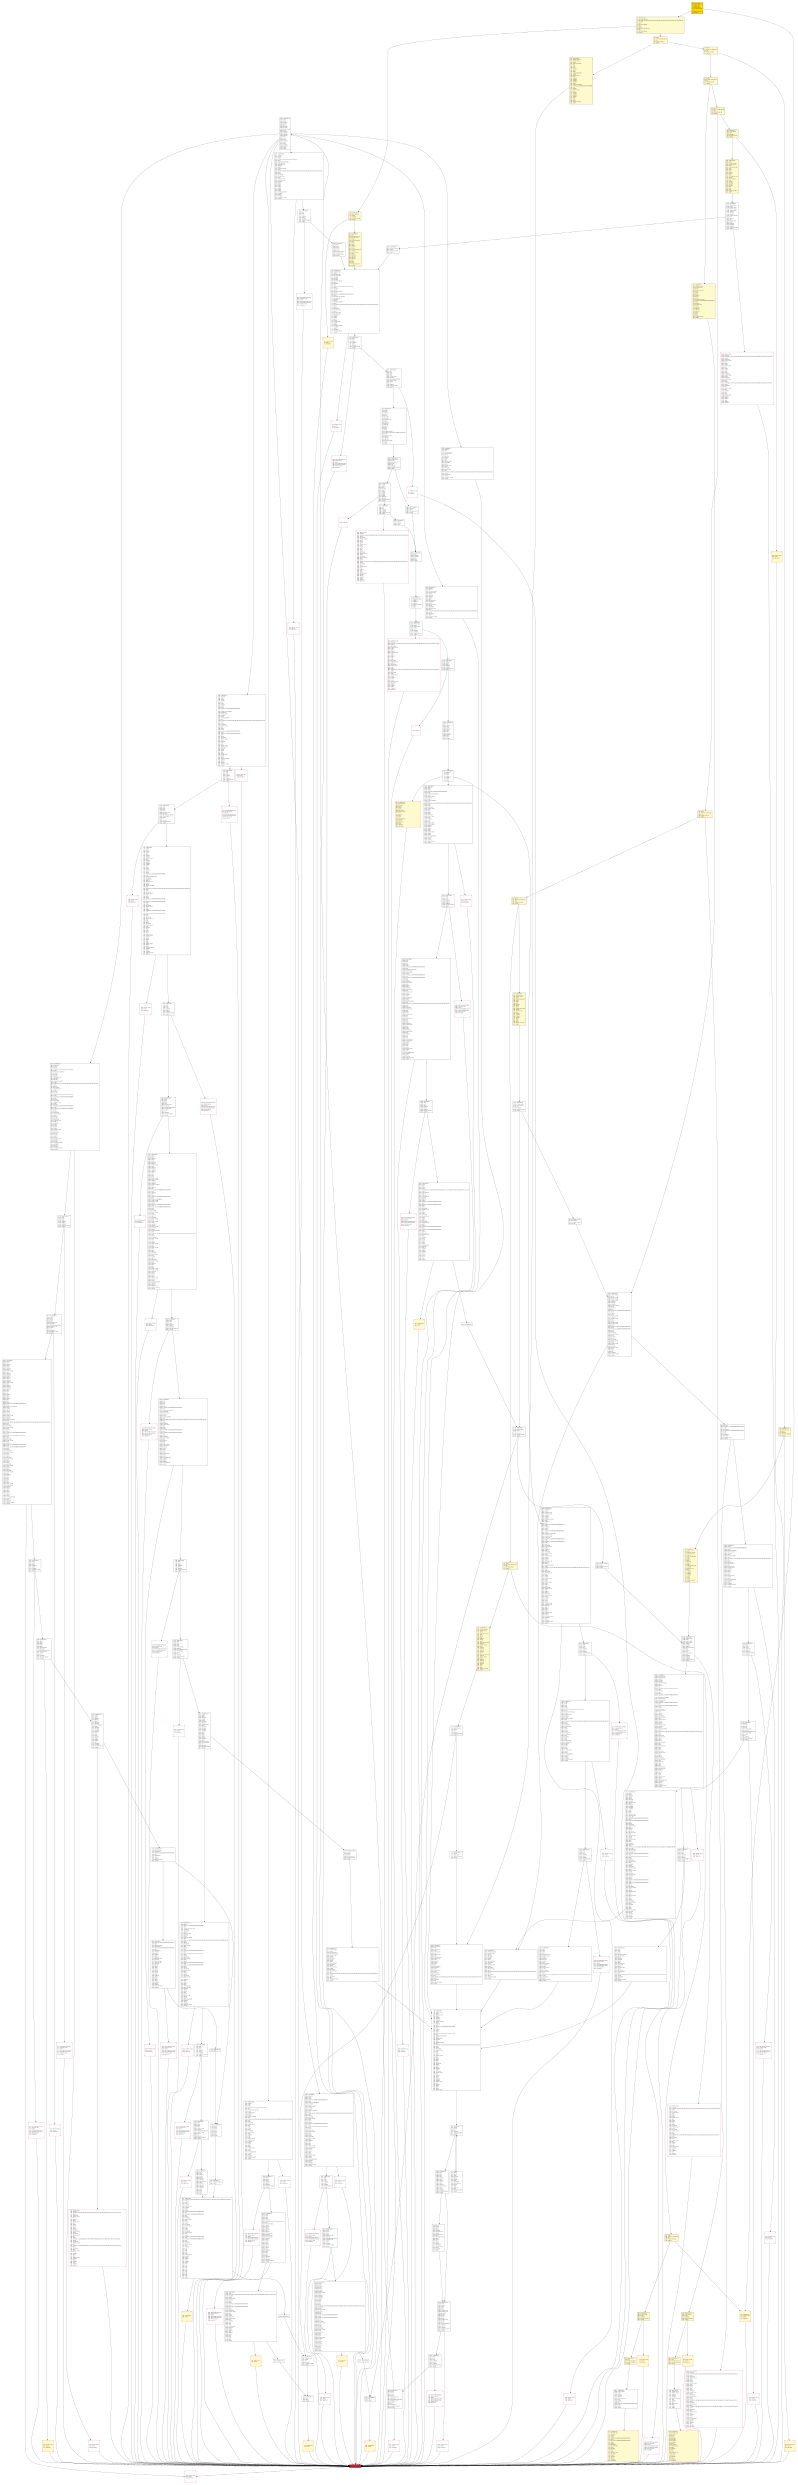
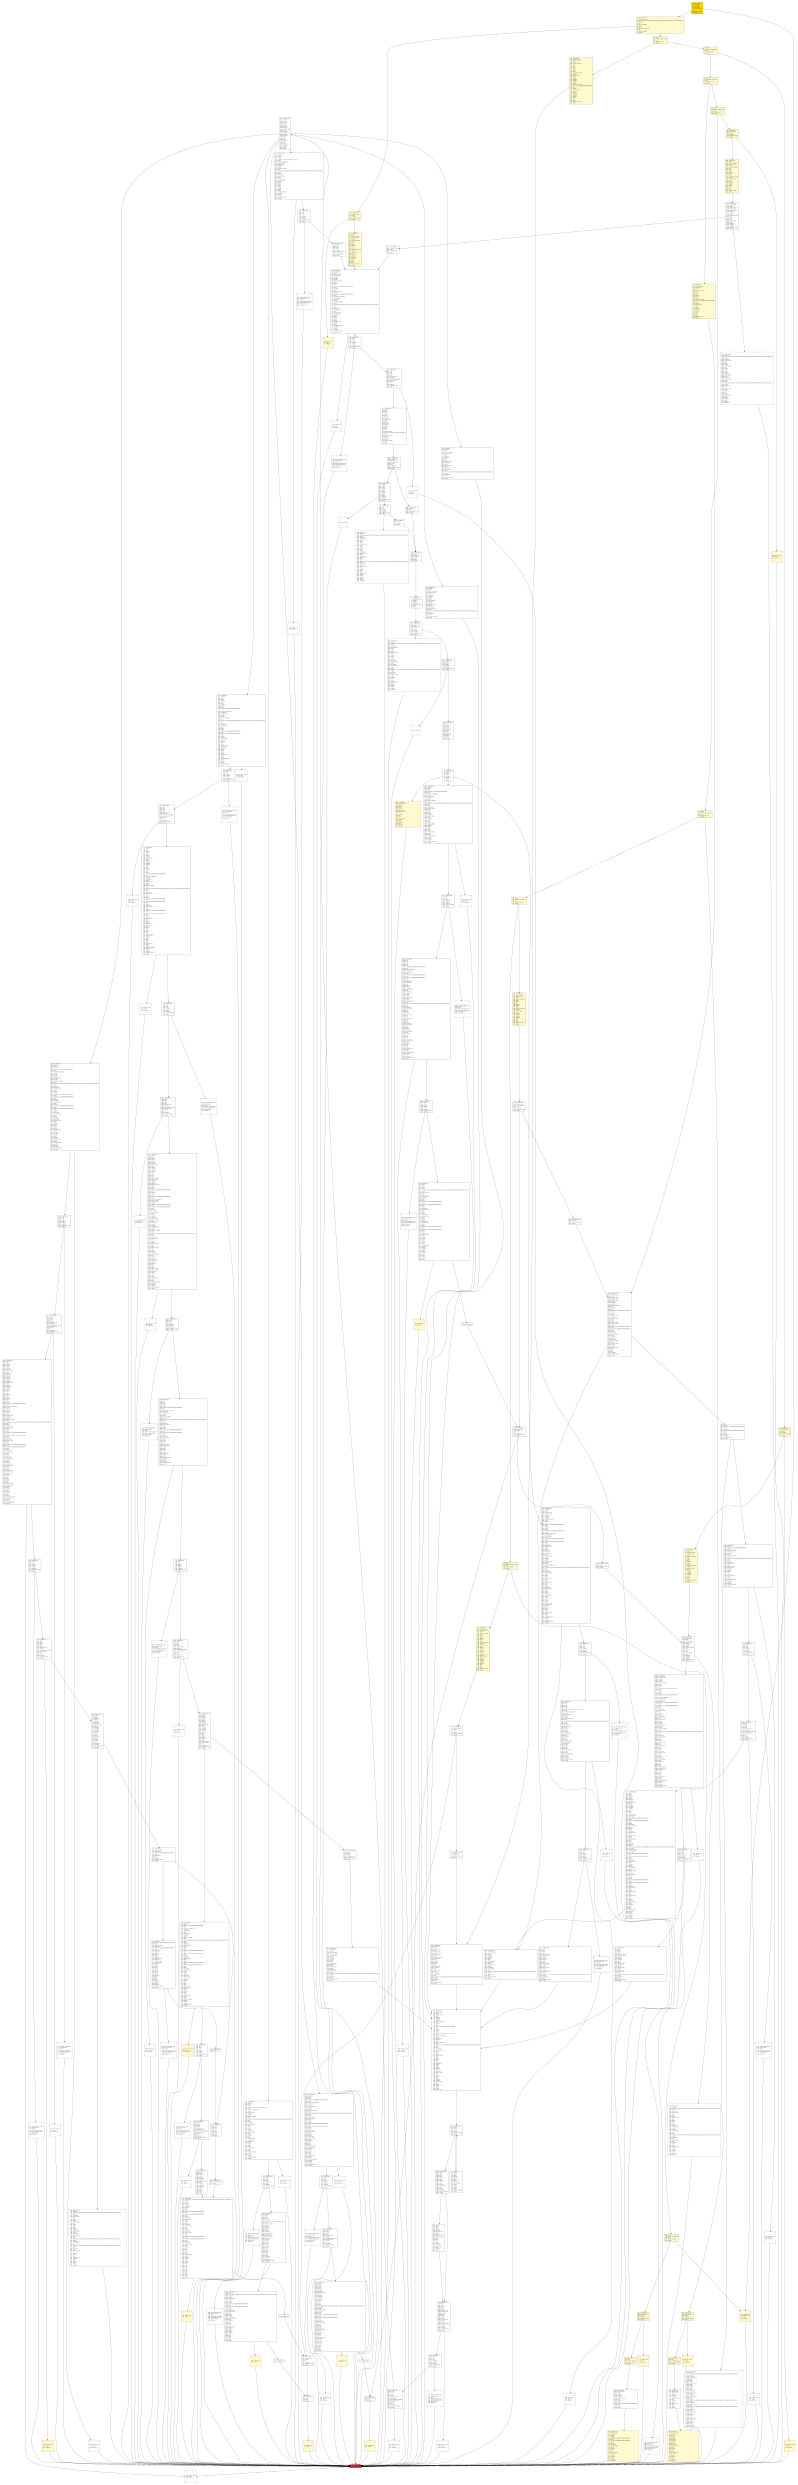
(188, 2050) -> (188, 2050)
